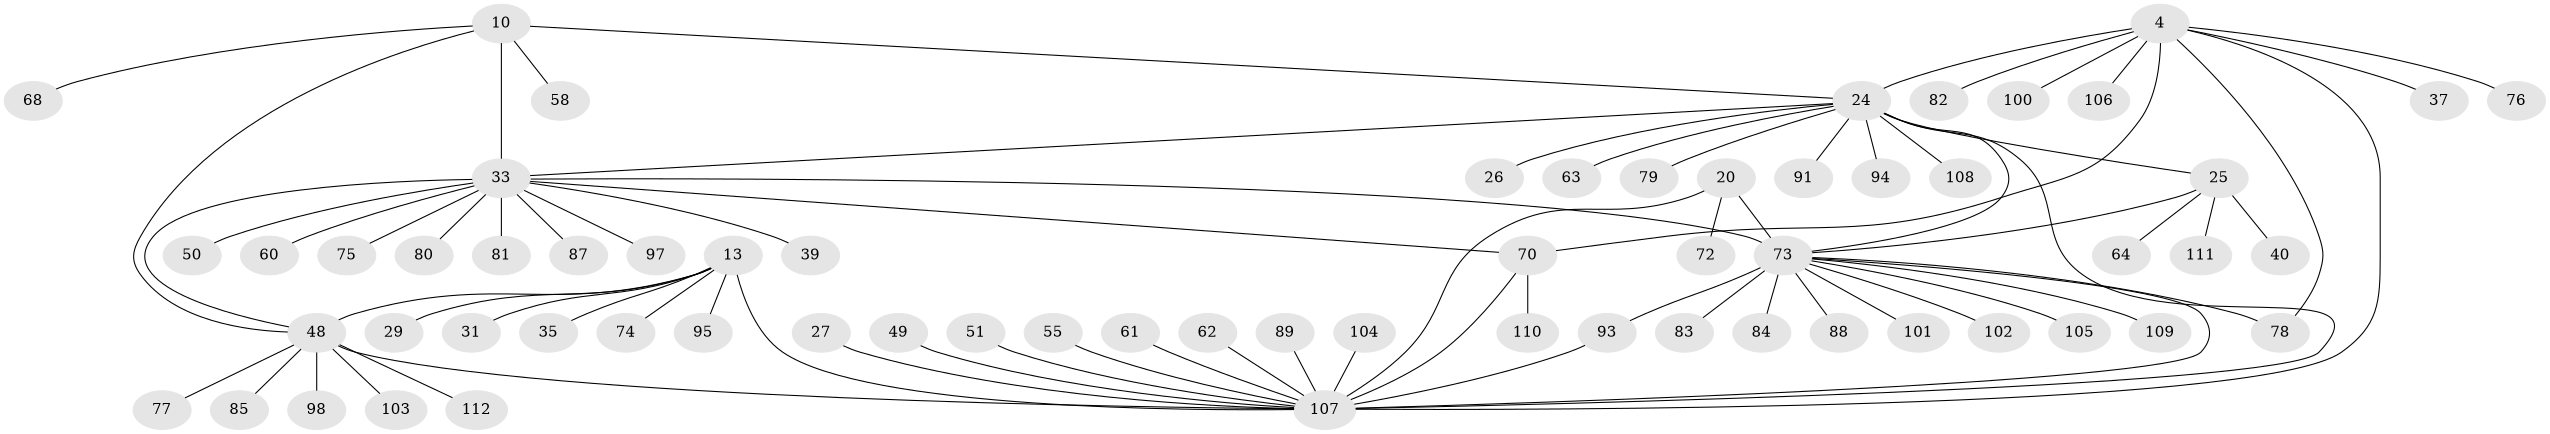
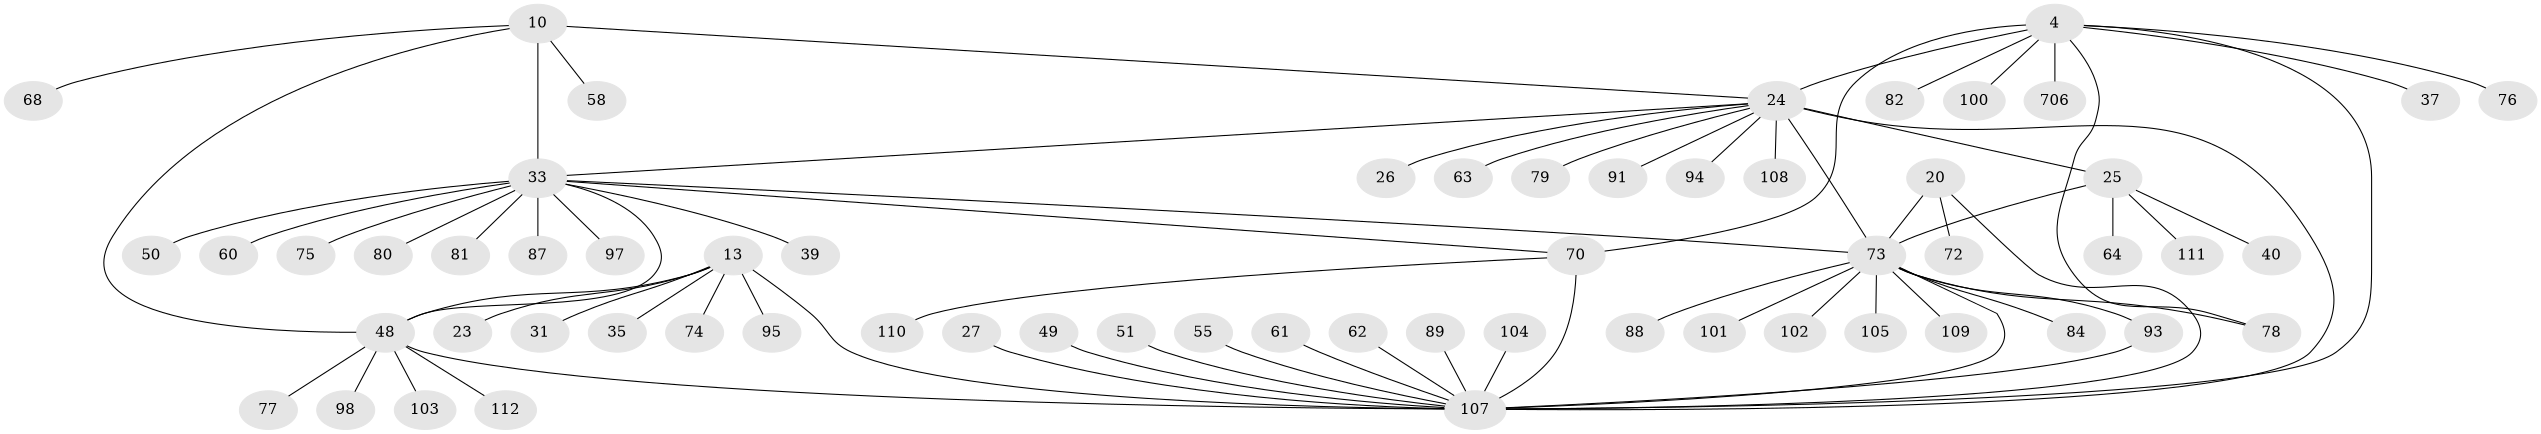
(2099, 101) -> (2055, 101)
(394, 333) -> (463, 333)
(1684, 333) -> none
(239, 410) -> none
